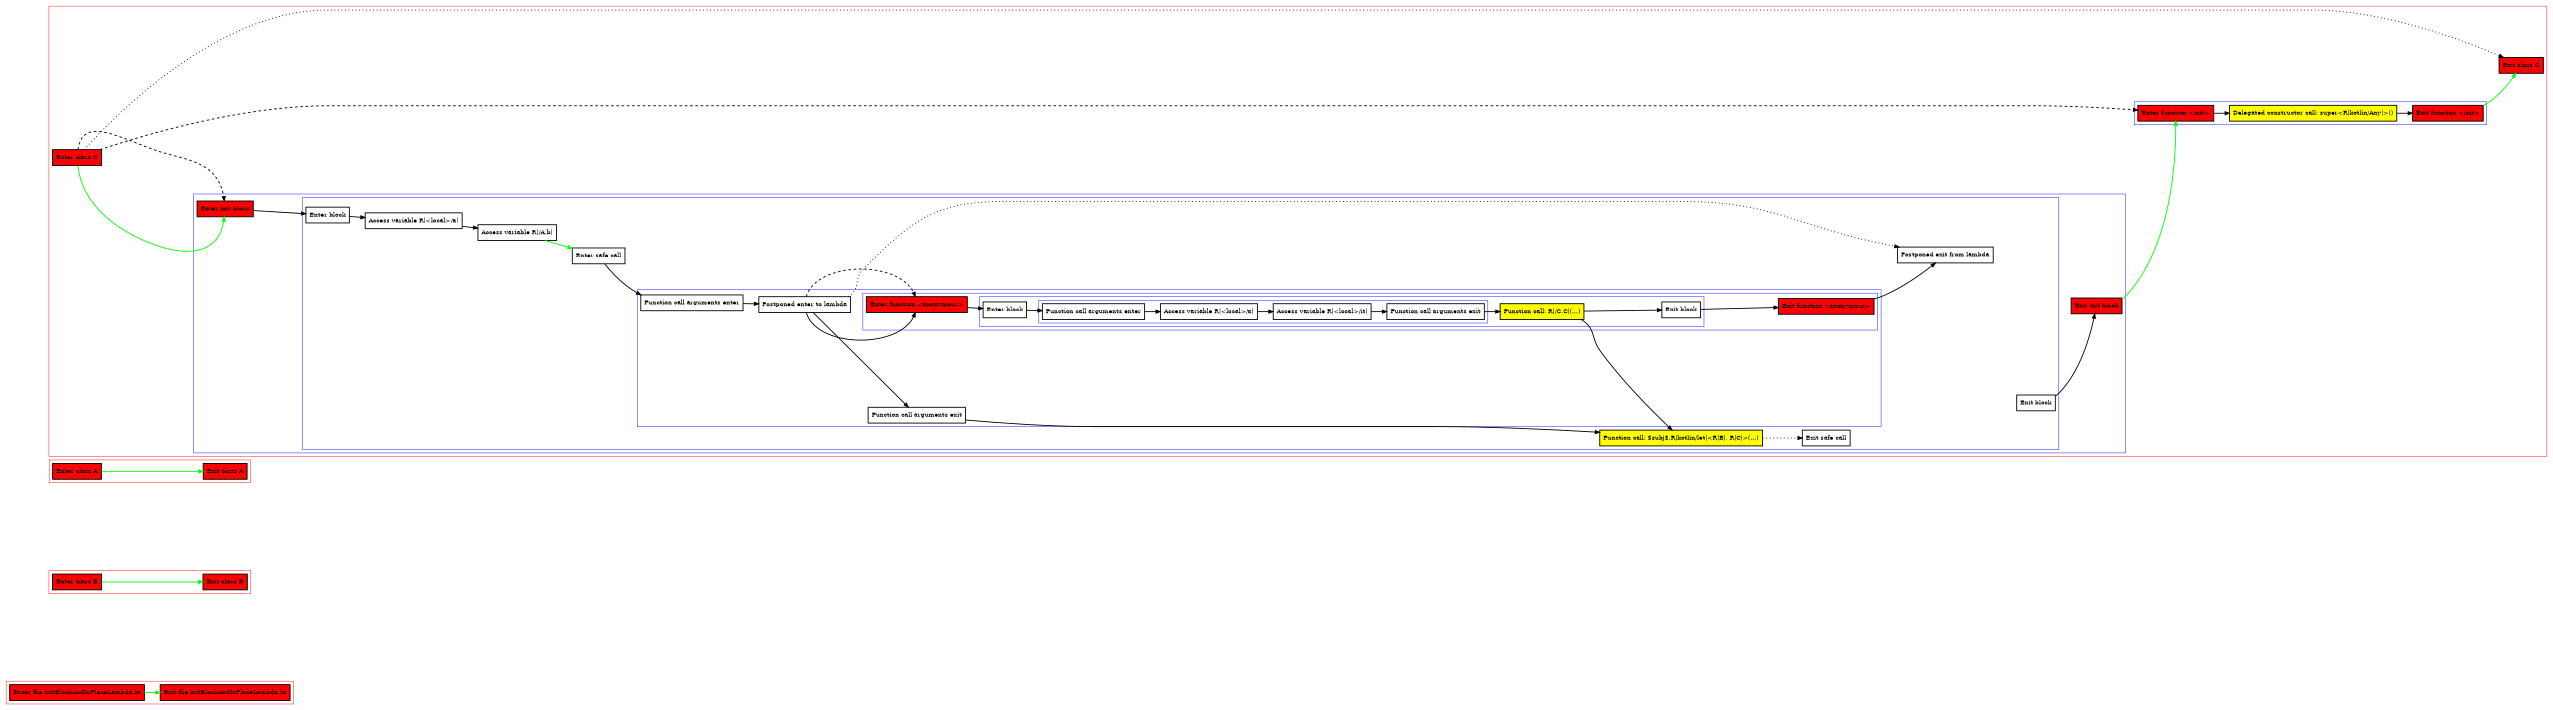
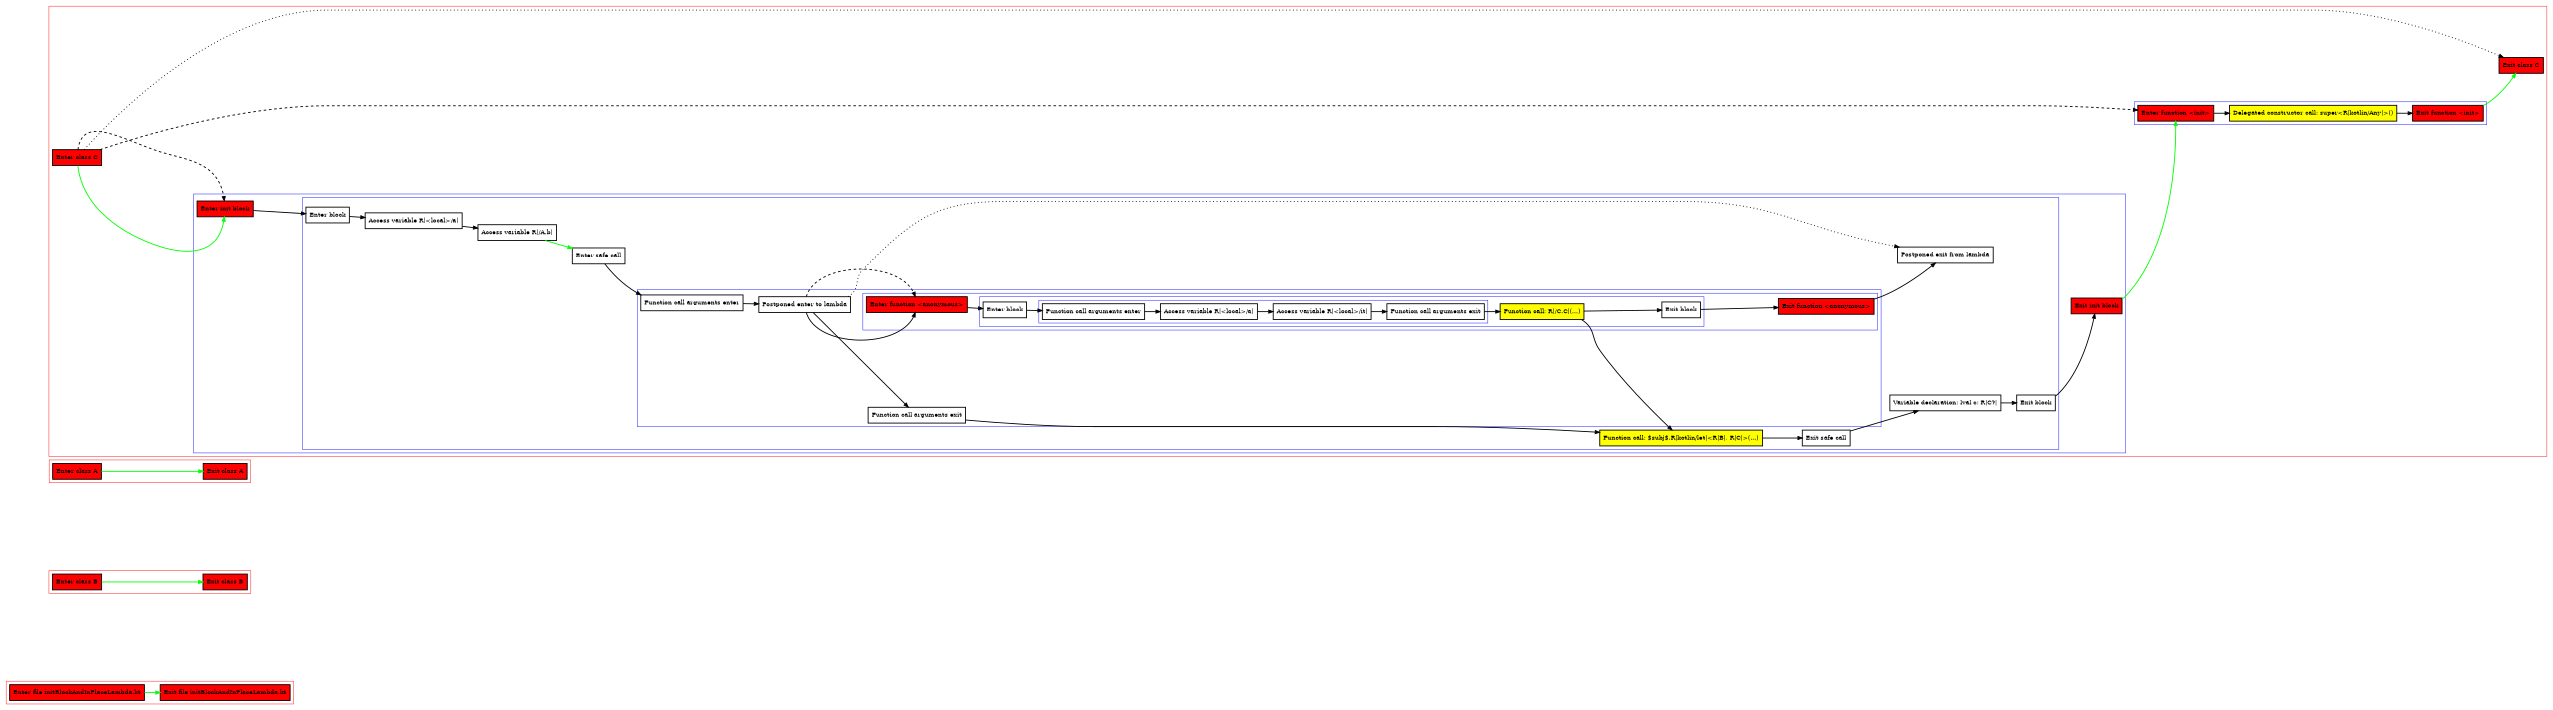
none -> (1945, 403)
(1780, 438) -> (1780, 438)
